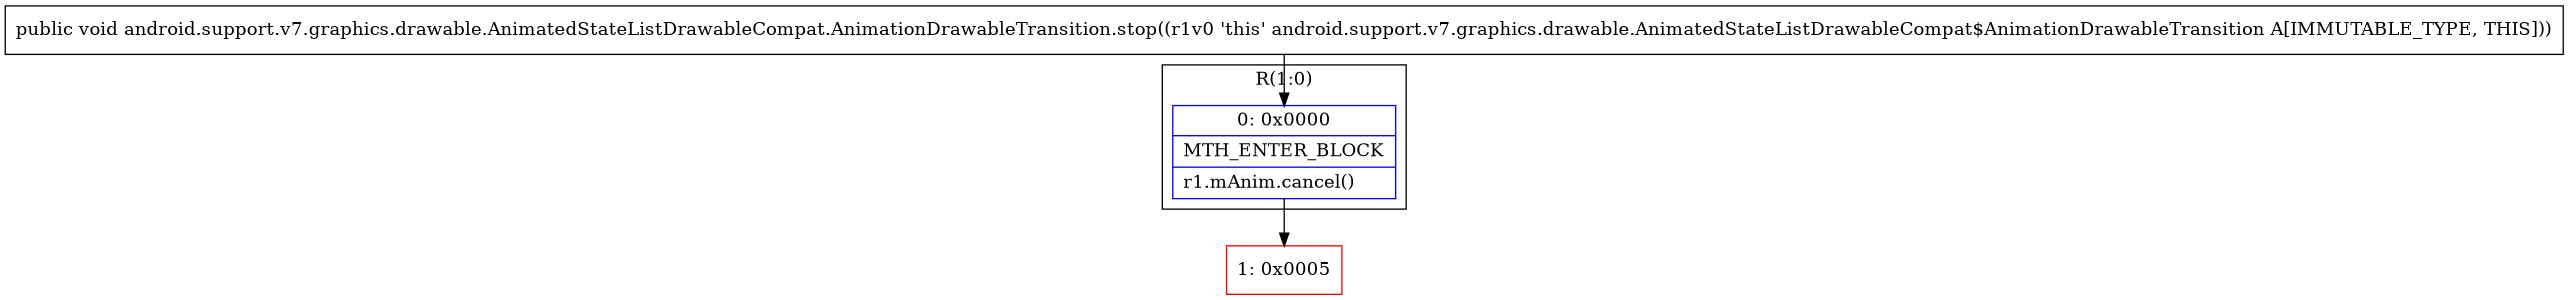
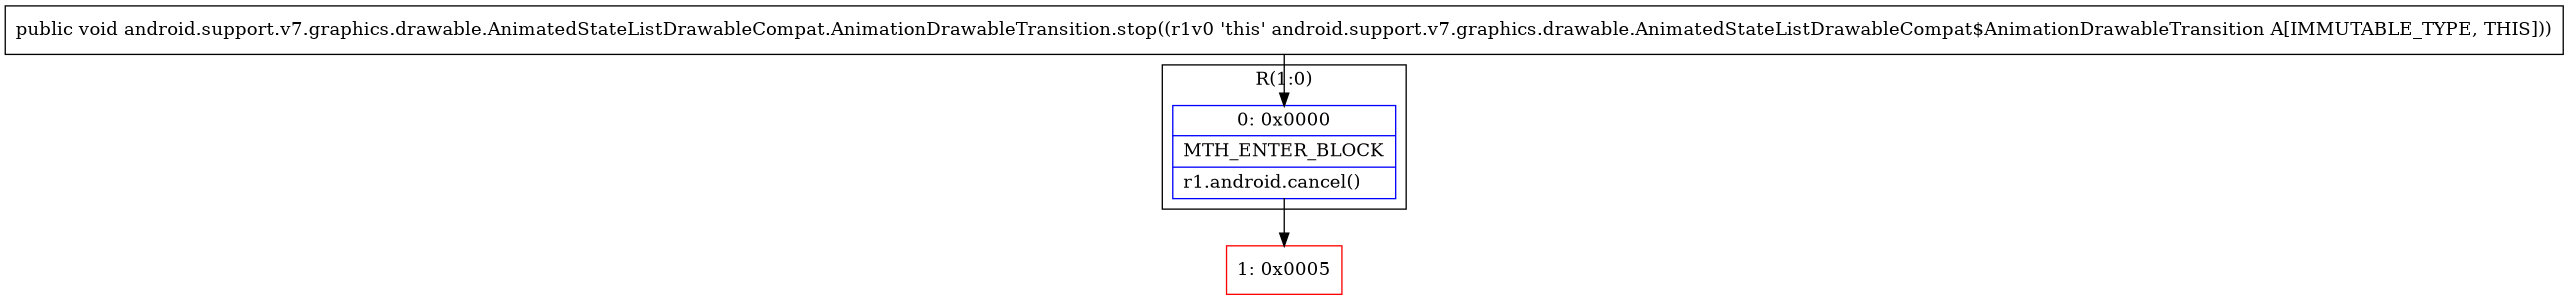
(1269, 182) -> (1272, 182)
